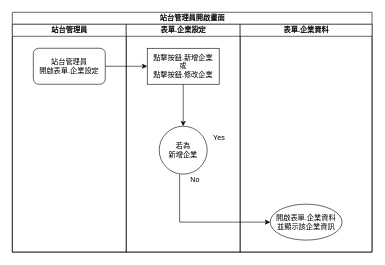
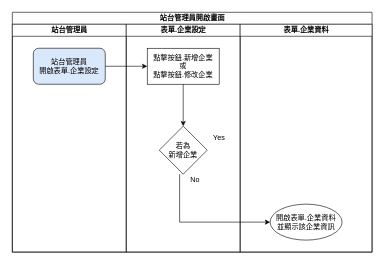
(69, 66) -> (69, 66)
(183, 150) -> (183, 150)
